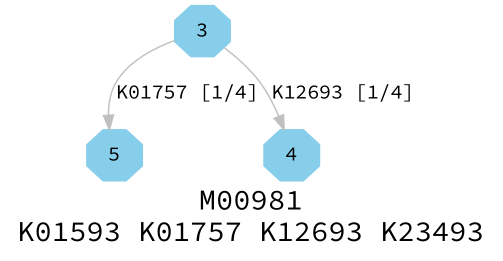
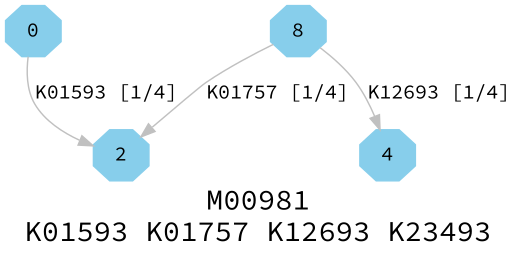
none -> (33, 31)
(202, 31) -> (298, 31)
(115, 155) -> (121, 155)
